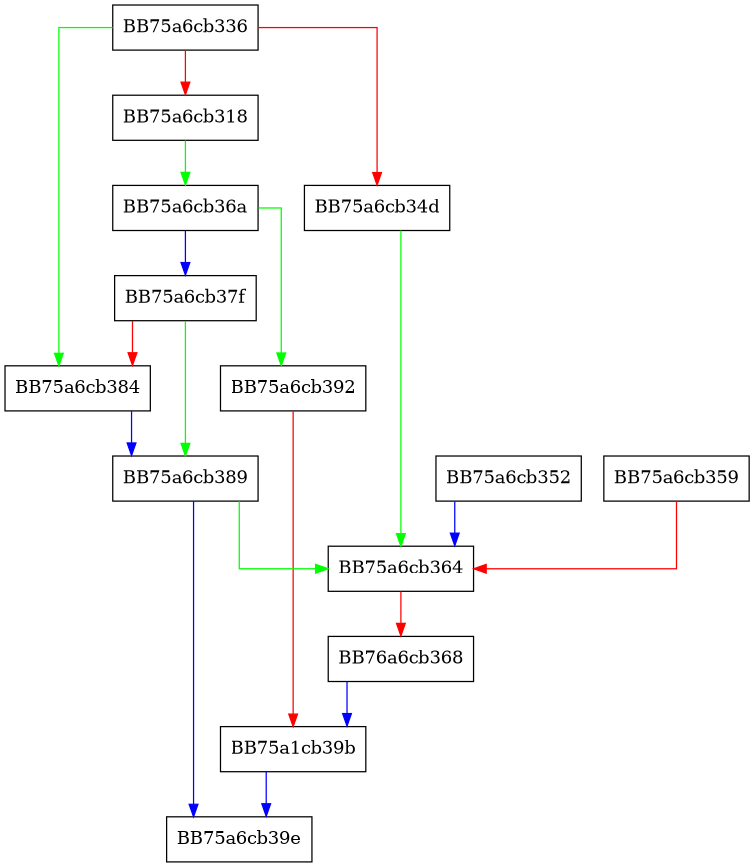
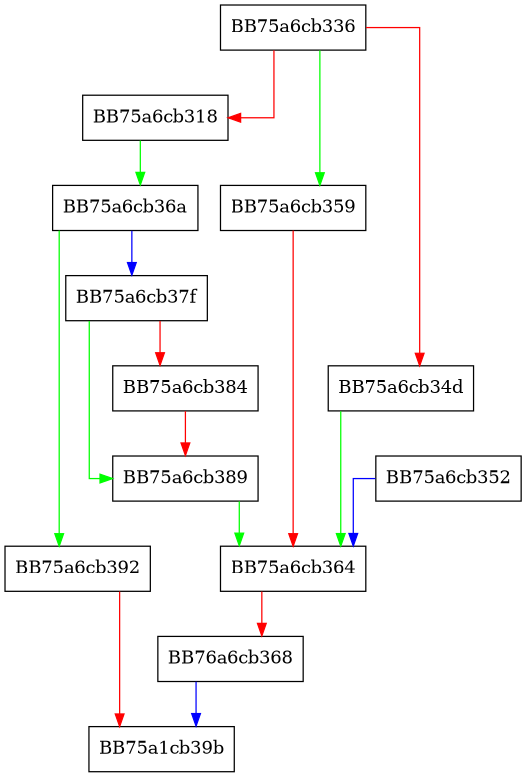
(59, 164) -> (320, 112)
(132, 427) -> (185, 427)
(239, 839) -> none
